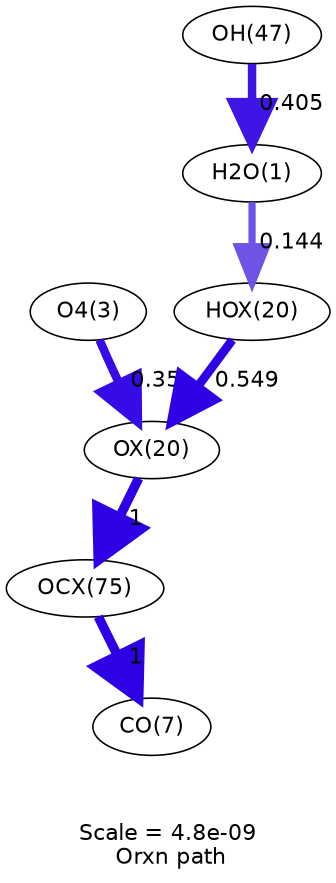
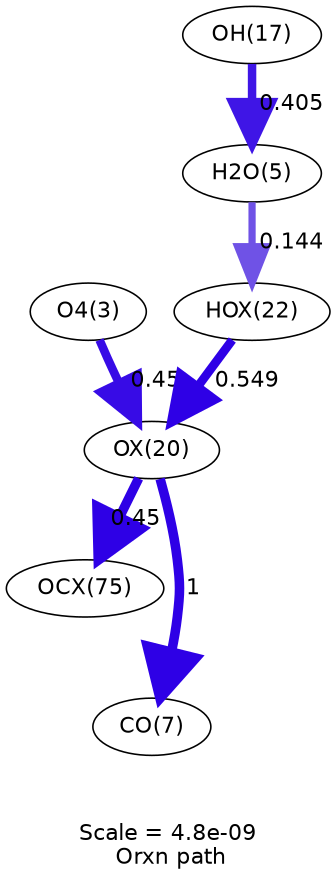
(252, 35) -> (252, 35)
(252, 173) -> (252, 173)
(252, 312) -> (252, 312)
(153, 381) -> (153, 381)
(133, 519) -> (133, 519)
(108, 636) -> (178, 565)
